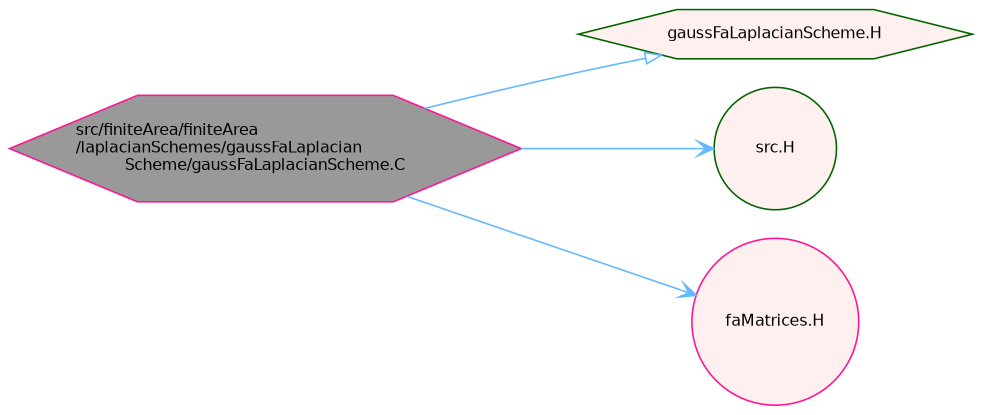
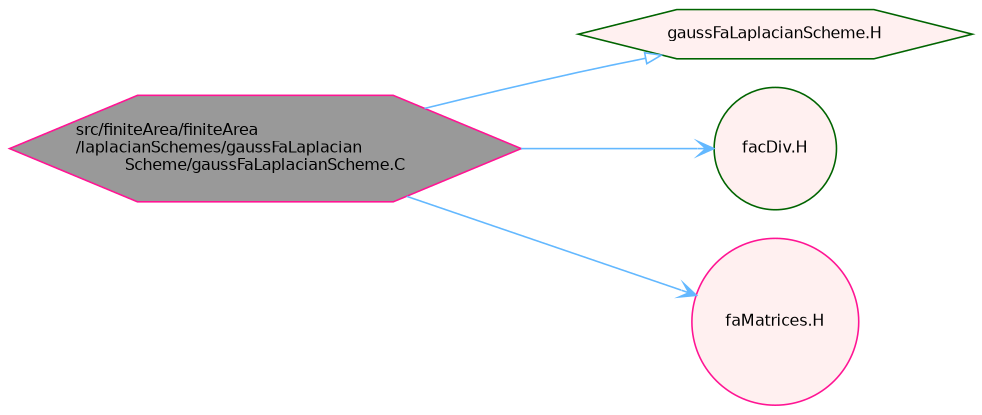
(775, 149) -> (775, 149)
